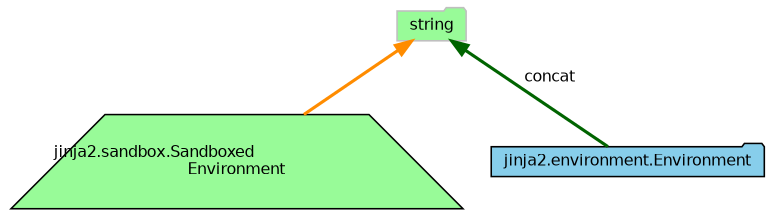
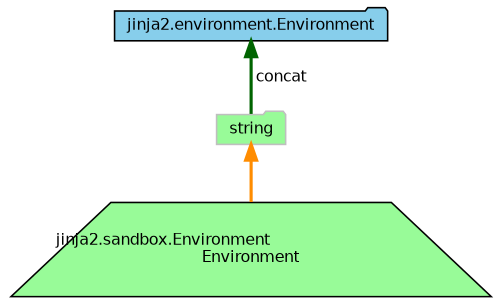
(537, 98) -> (251, 86)
(237, 162) -> (251, 250)
